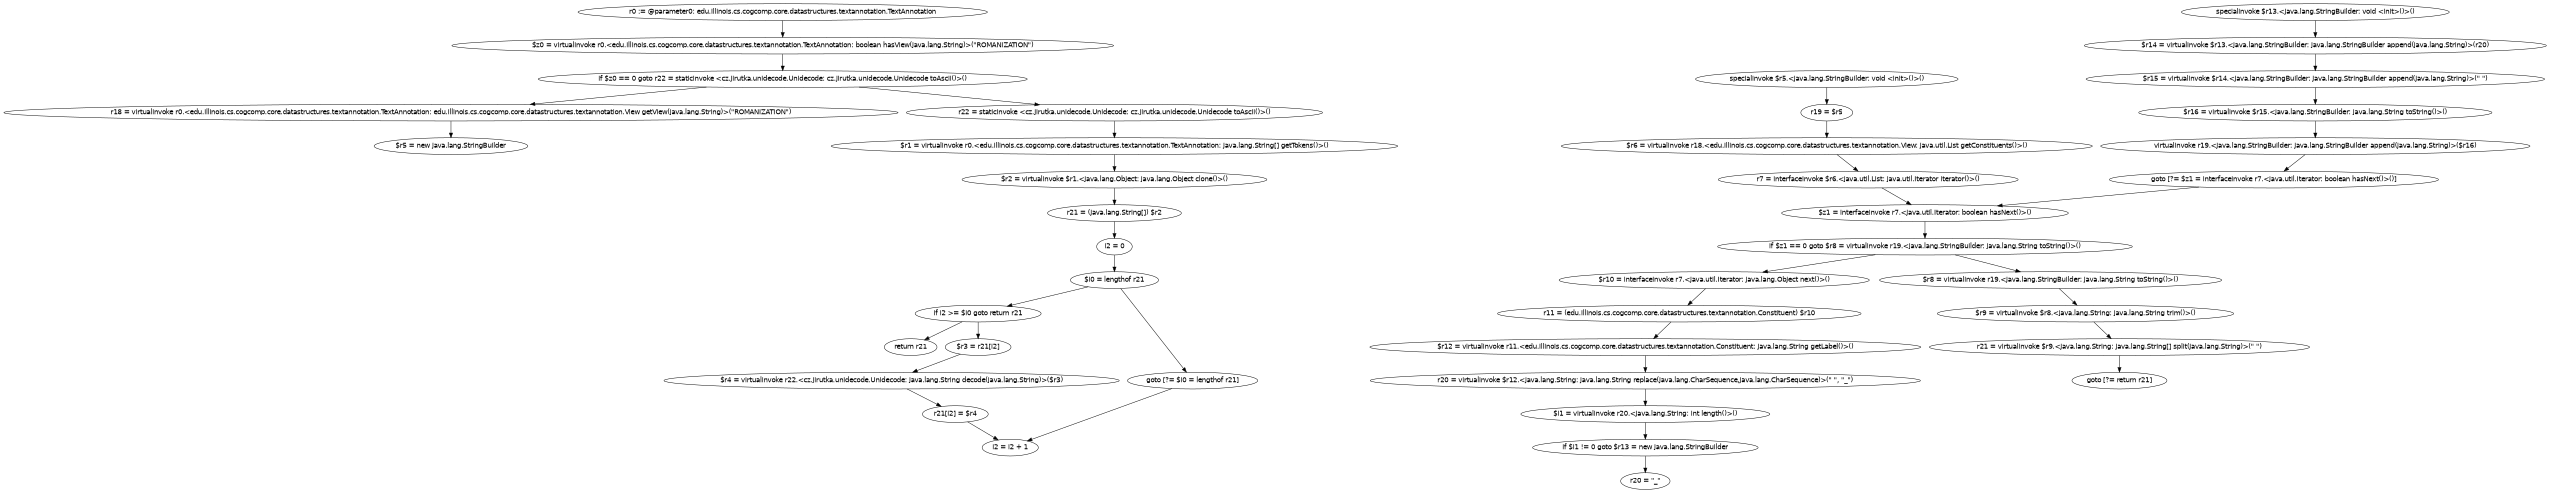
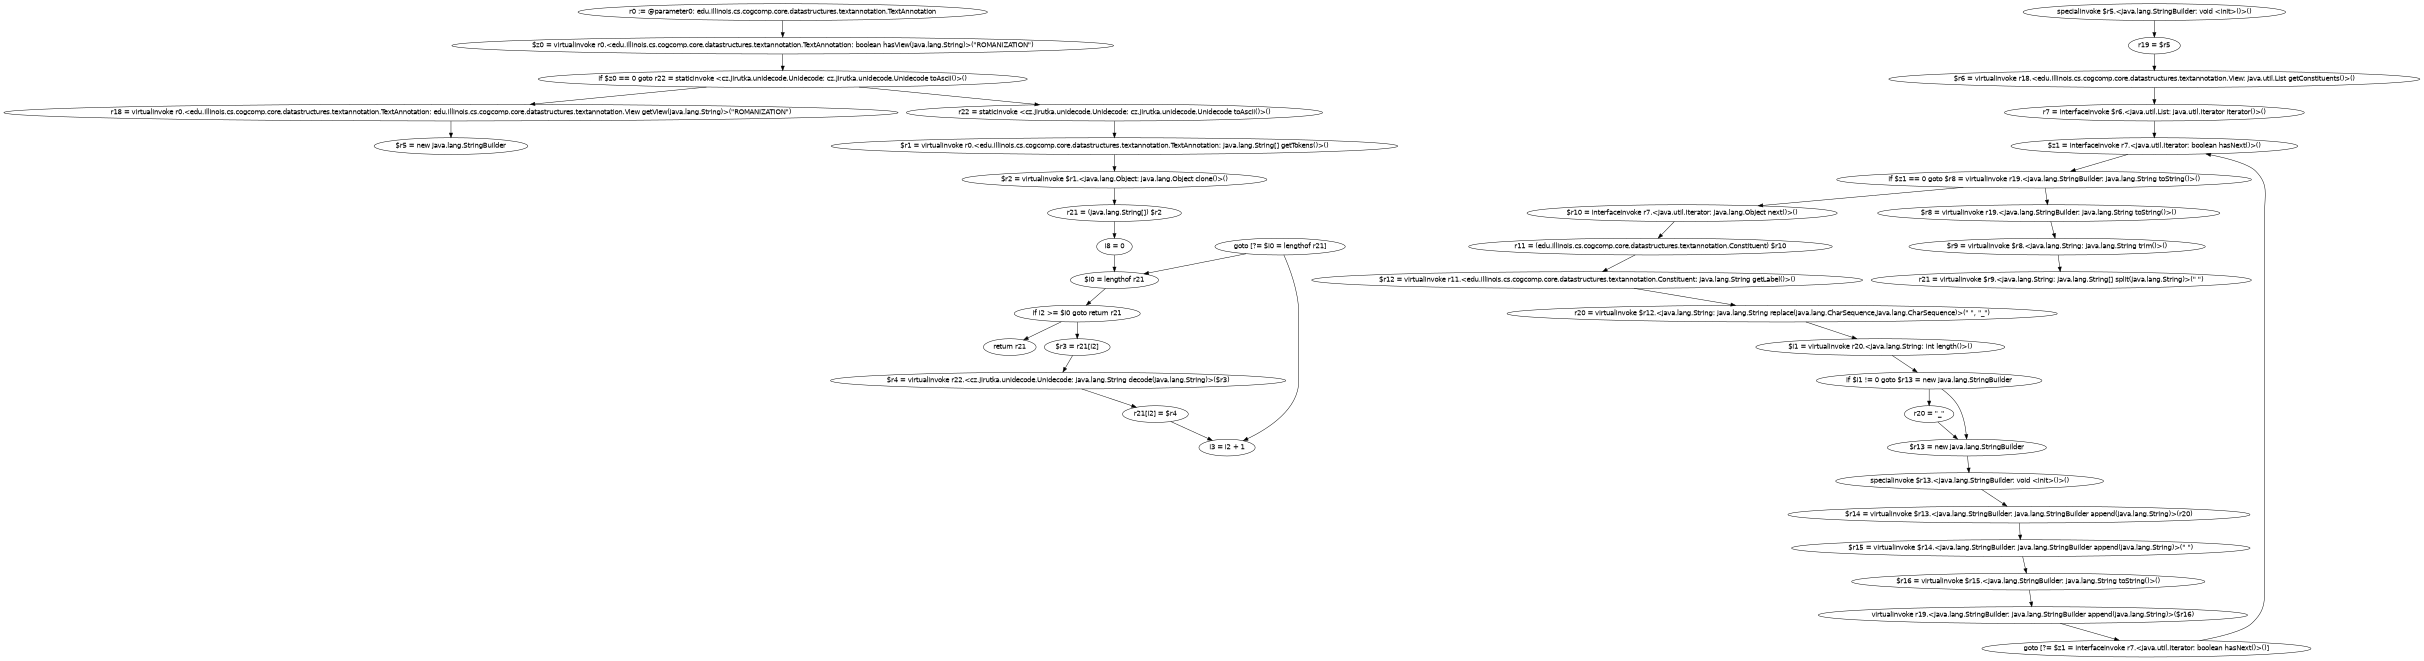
(1114, 247) -> (1114, 247)
(1152, 329) -> (1197, 263)
(2119, 381) -> none
(1010, 448) -> (1227, 448)
none -> (1967, 448)
